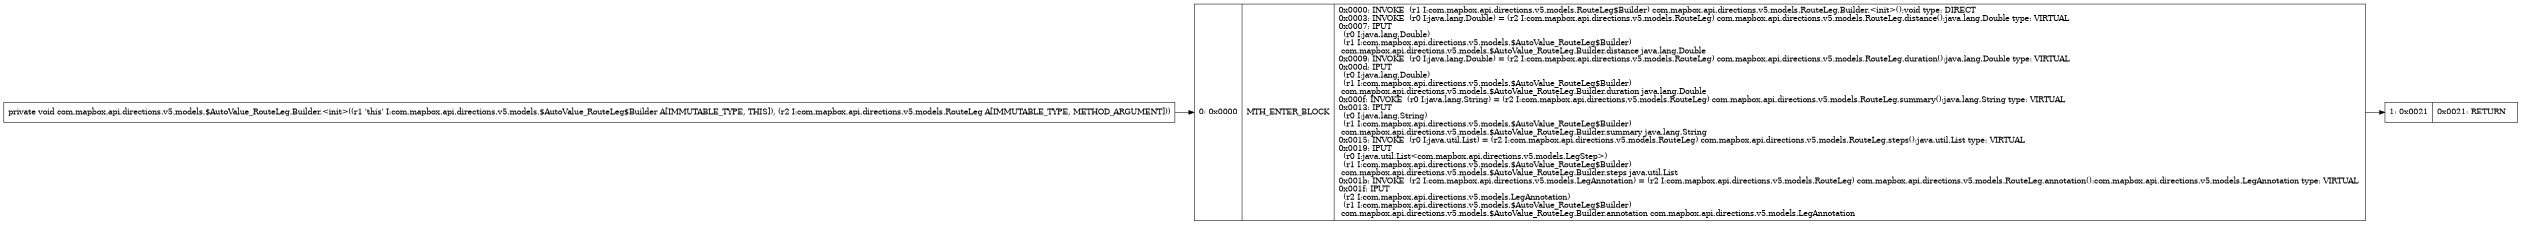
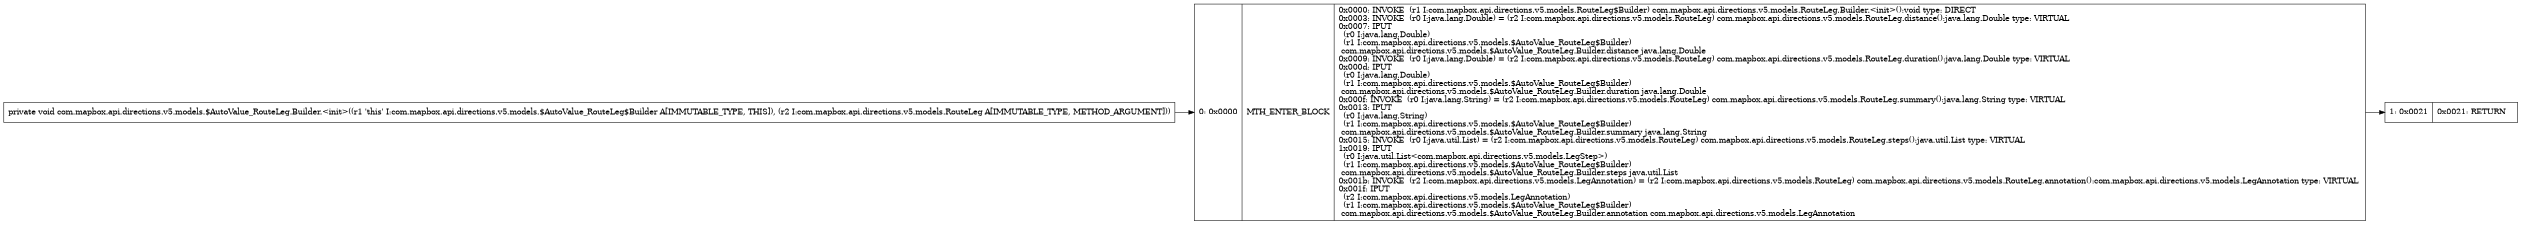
(1367, 149) -> (1367, 149)
